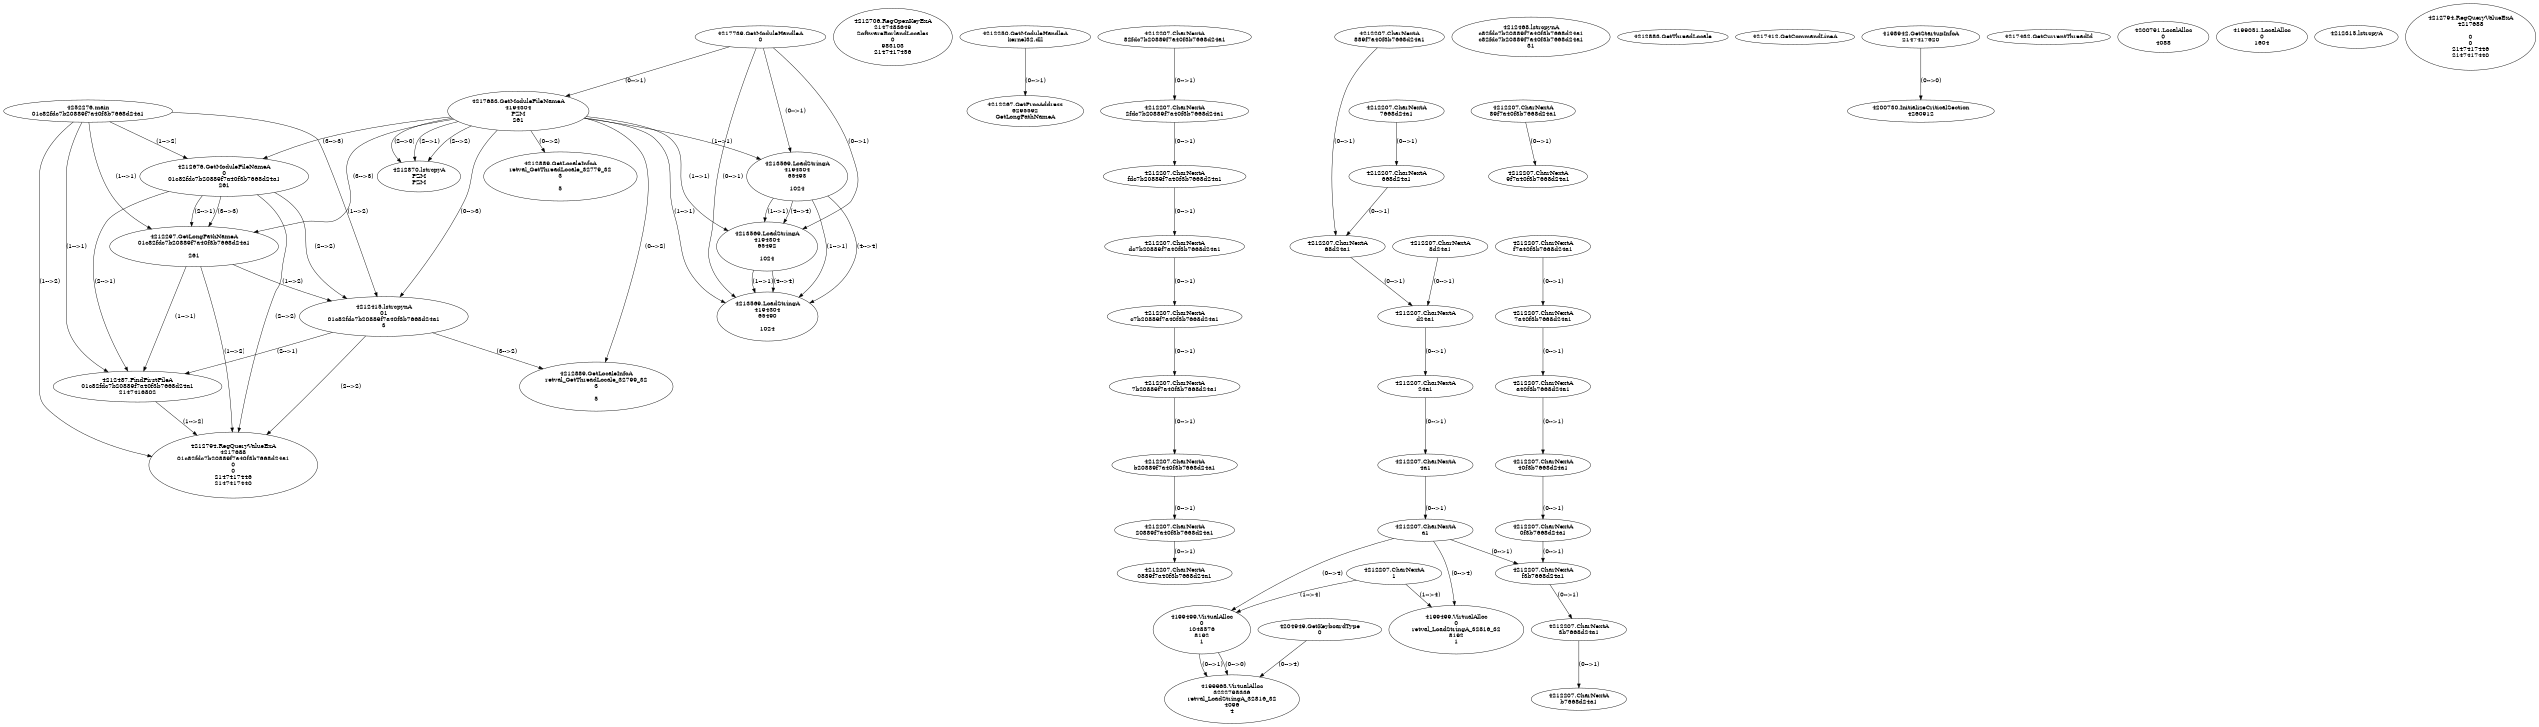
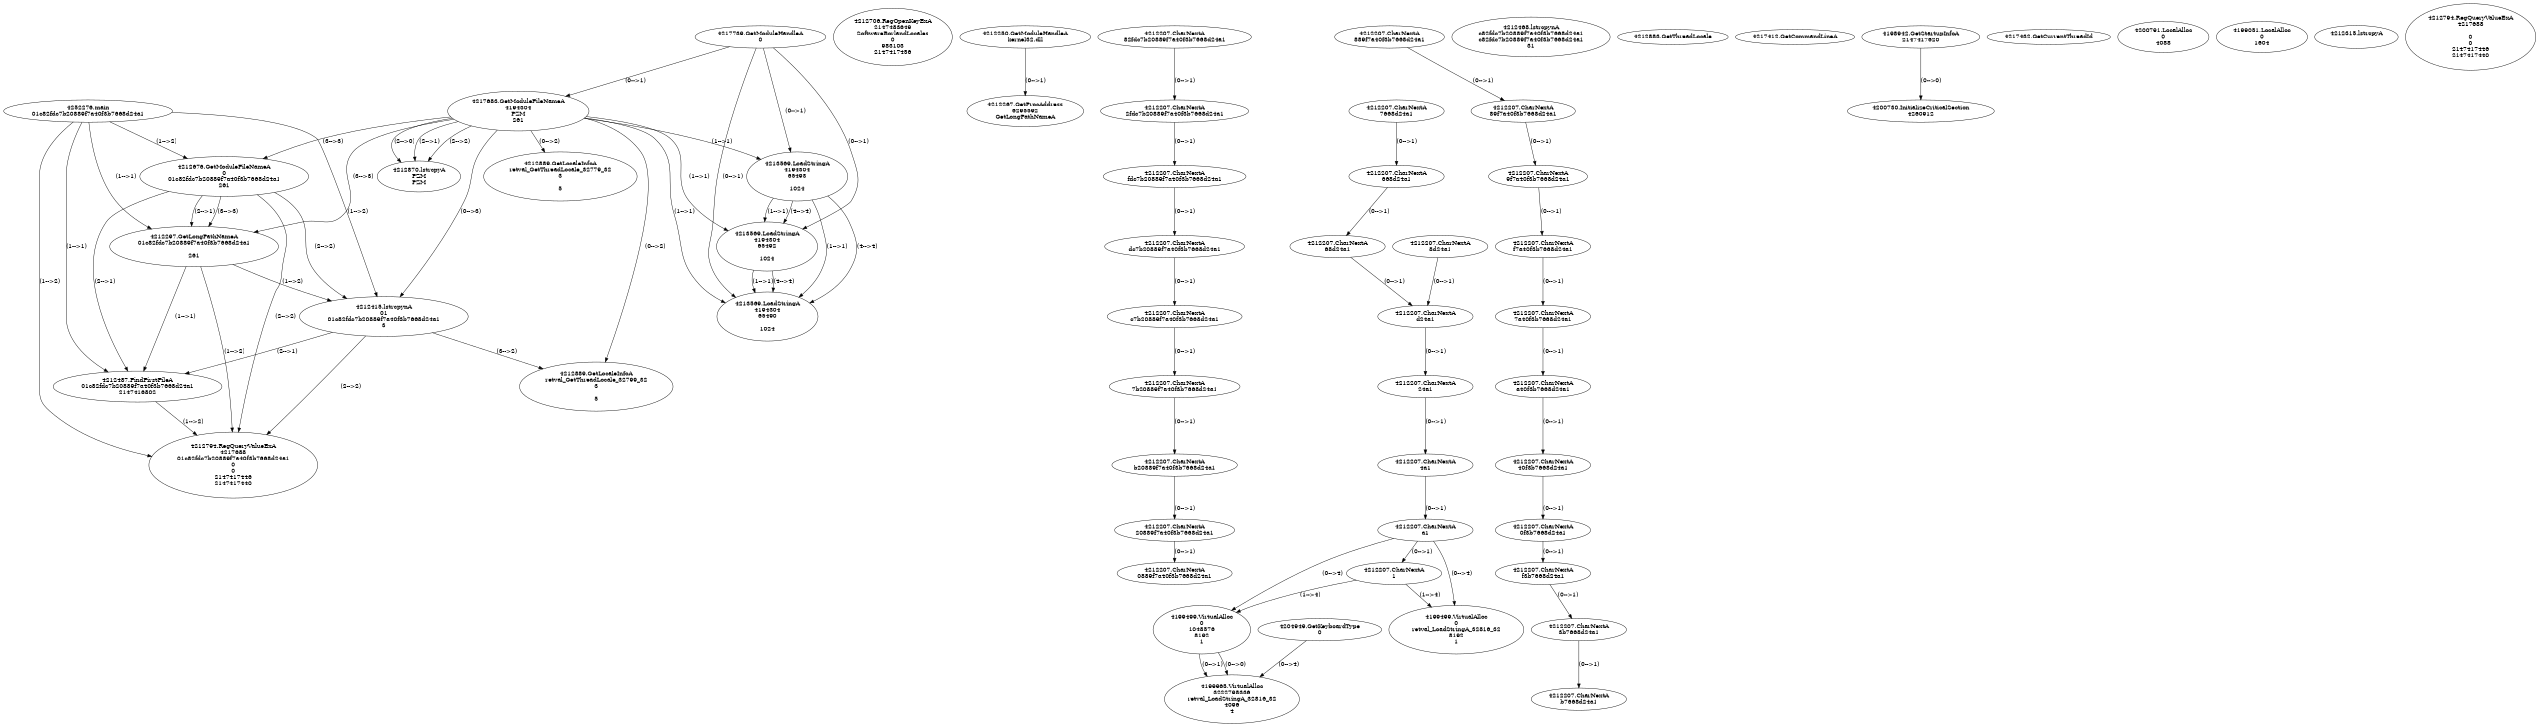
(1335, 134) -> (1454, 73)
none -> (1540, 209)
(1482, 551) -> (1411, 550)
